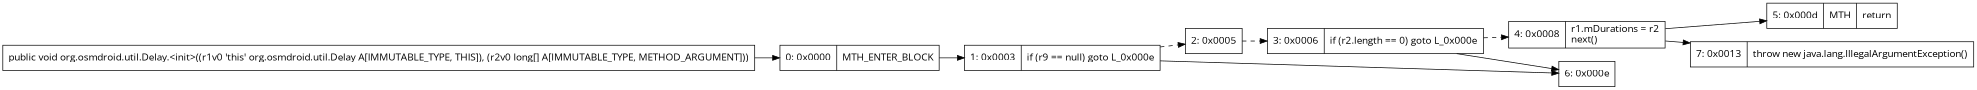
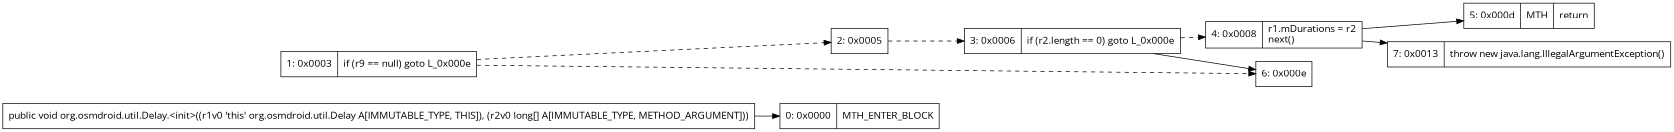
(948, 58) -> none
(1356, 67) -> (863, 69)
